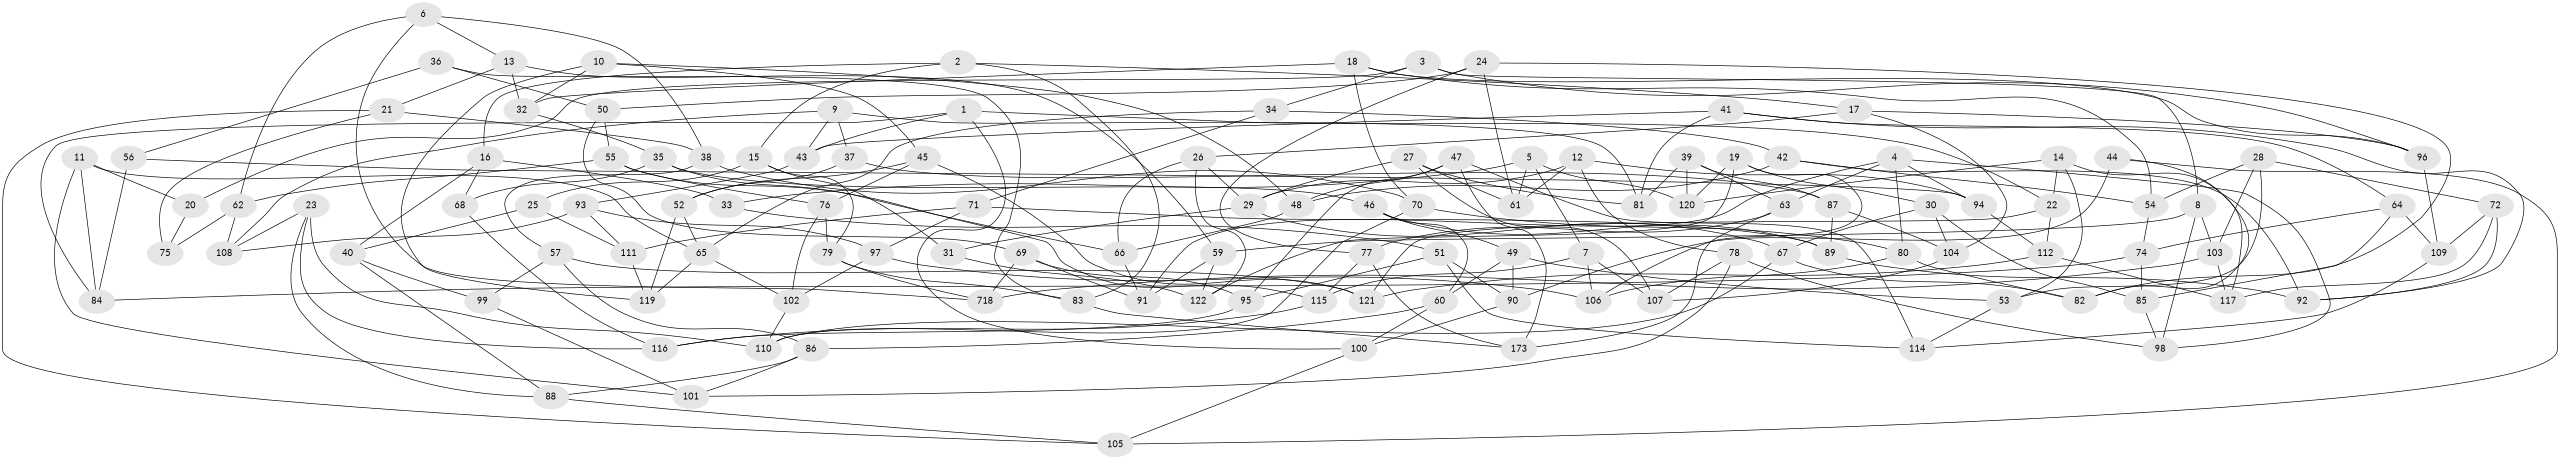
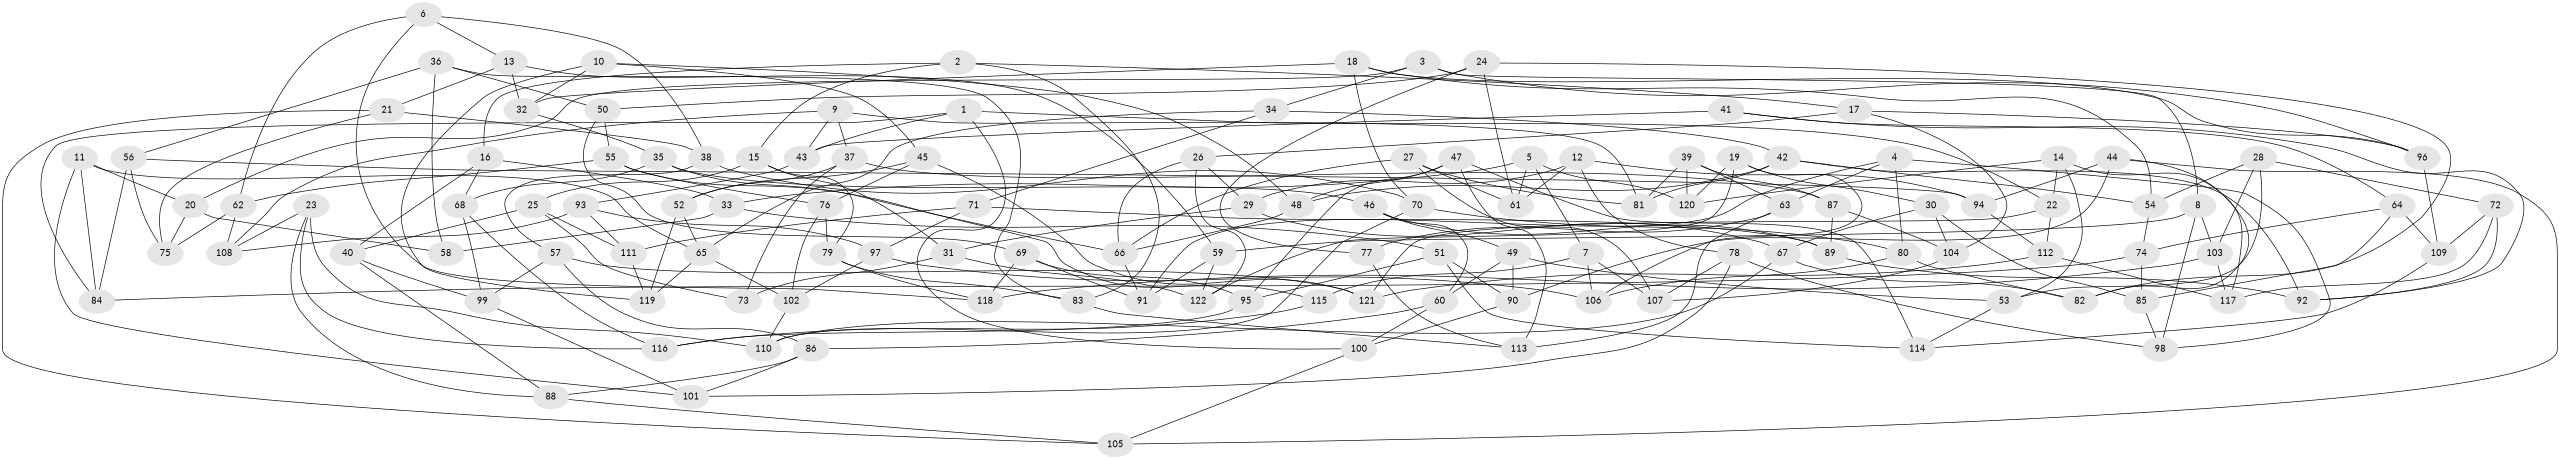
(1664, 145) -> (1711, 182)
(1359, 169) -> (1262, 182)
(1937, 182) -> (2046, 183)
none -> (141, 208)
none -> (446, 254)
none -> (473, 255)
(1349, 271) -> none
none -> (744, 301)
(985, 301) -> (985, 301)
(1519, 349) -> (1519, 349)
